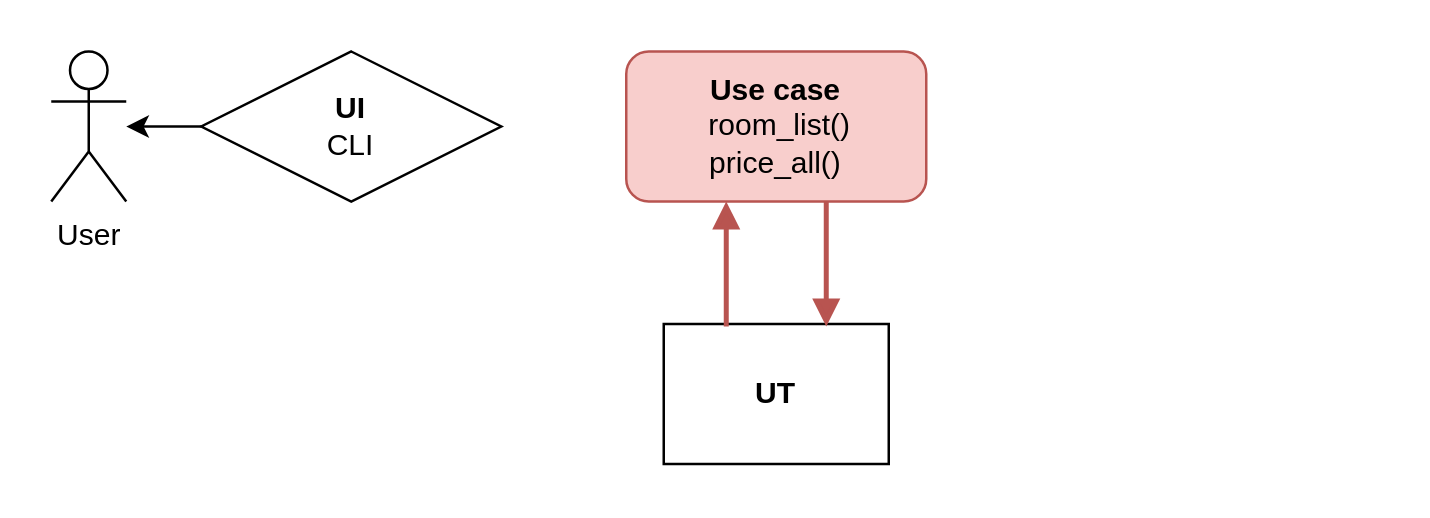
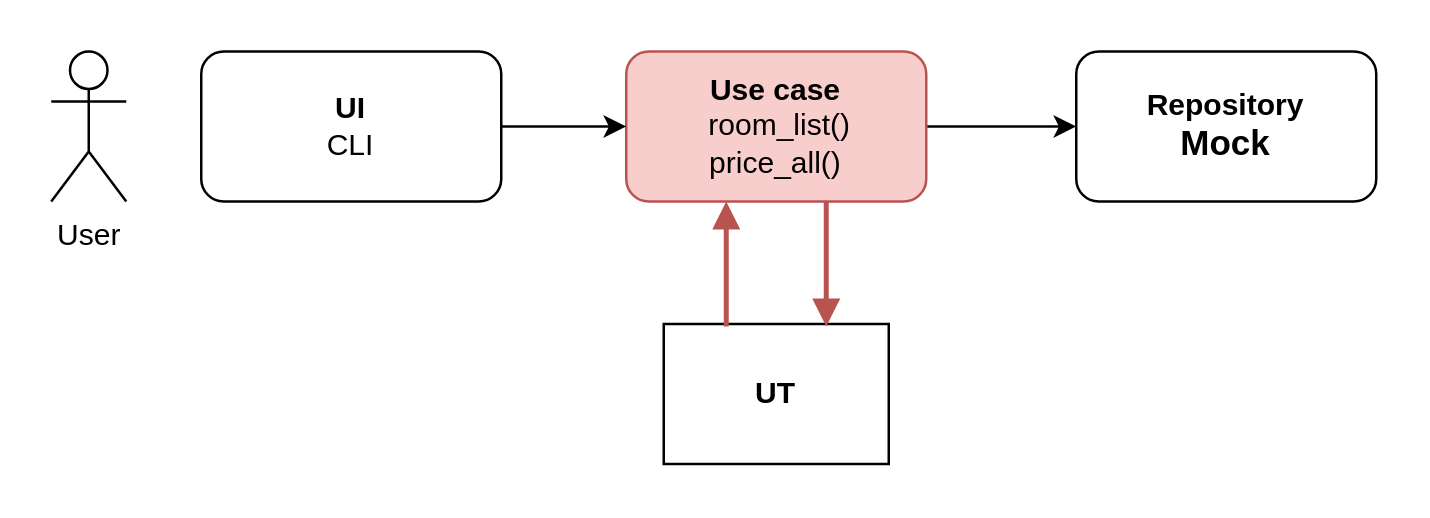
(172, 126) -> (555, 126)
(351, 126) -> (351, 126)
none -> (993, 126)
none -> (1226, 126)
